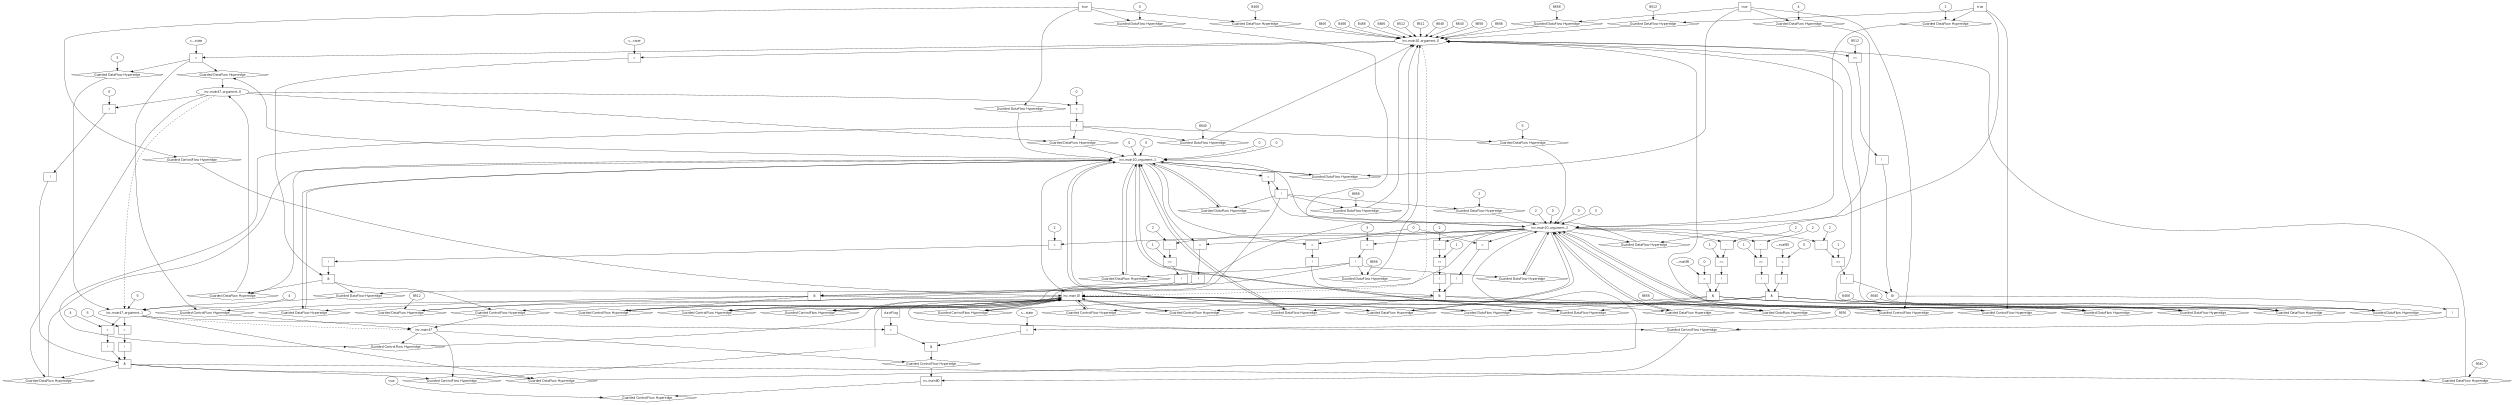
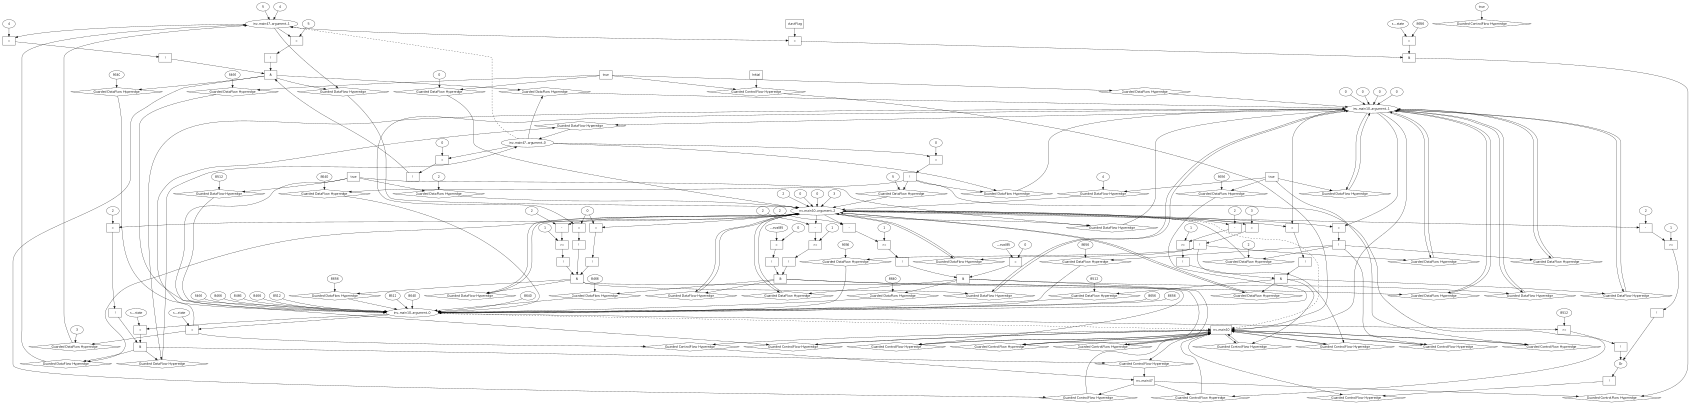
none -> (756, 75)
none -> (1210, 223)
(275, 325) -> none
(424, 330) -> (1144, 381)
(931, 381) -> none
